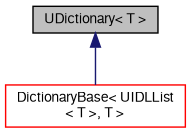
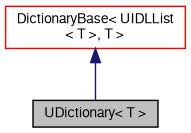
(95, 66) -> (95, 81)
